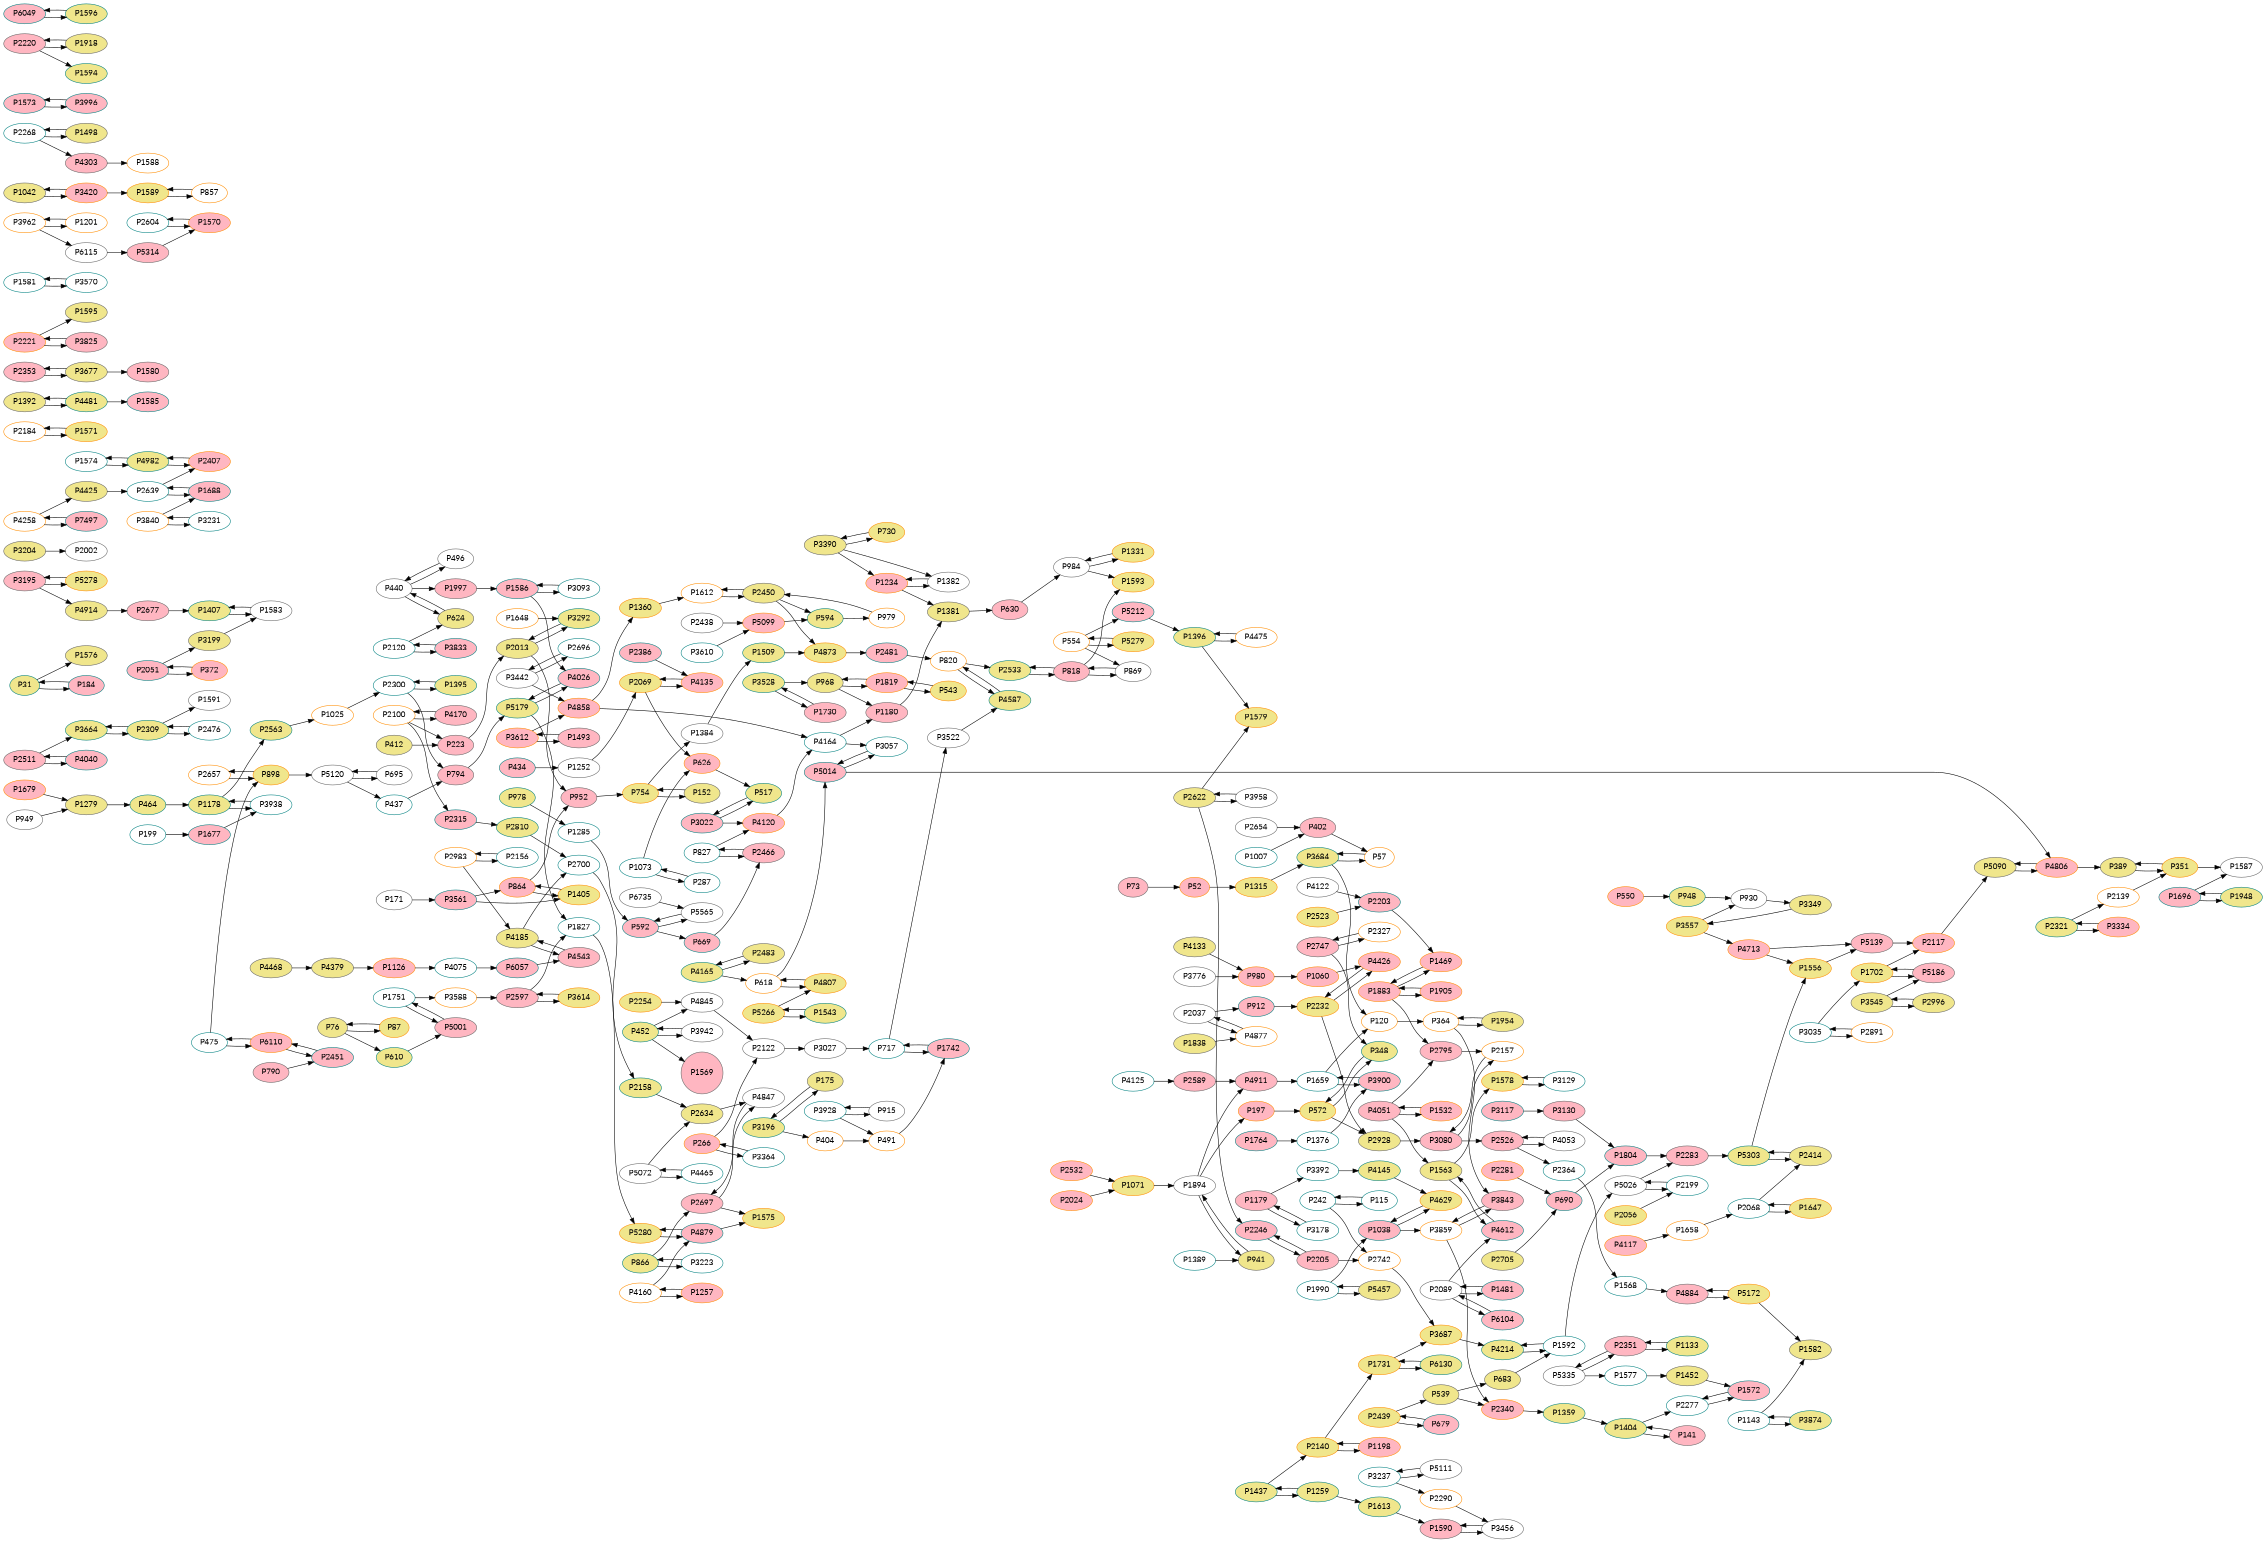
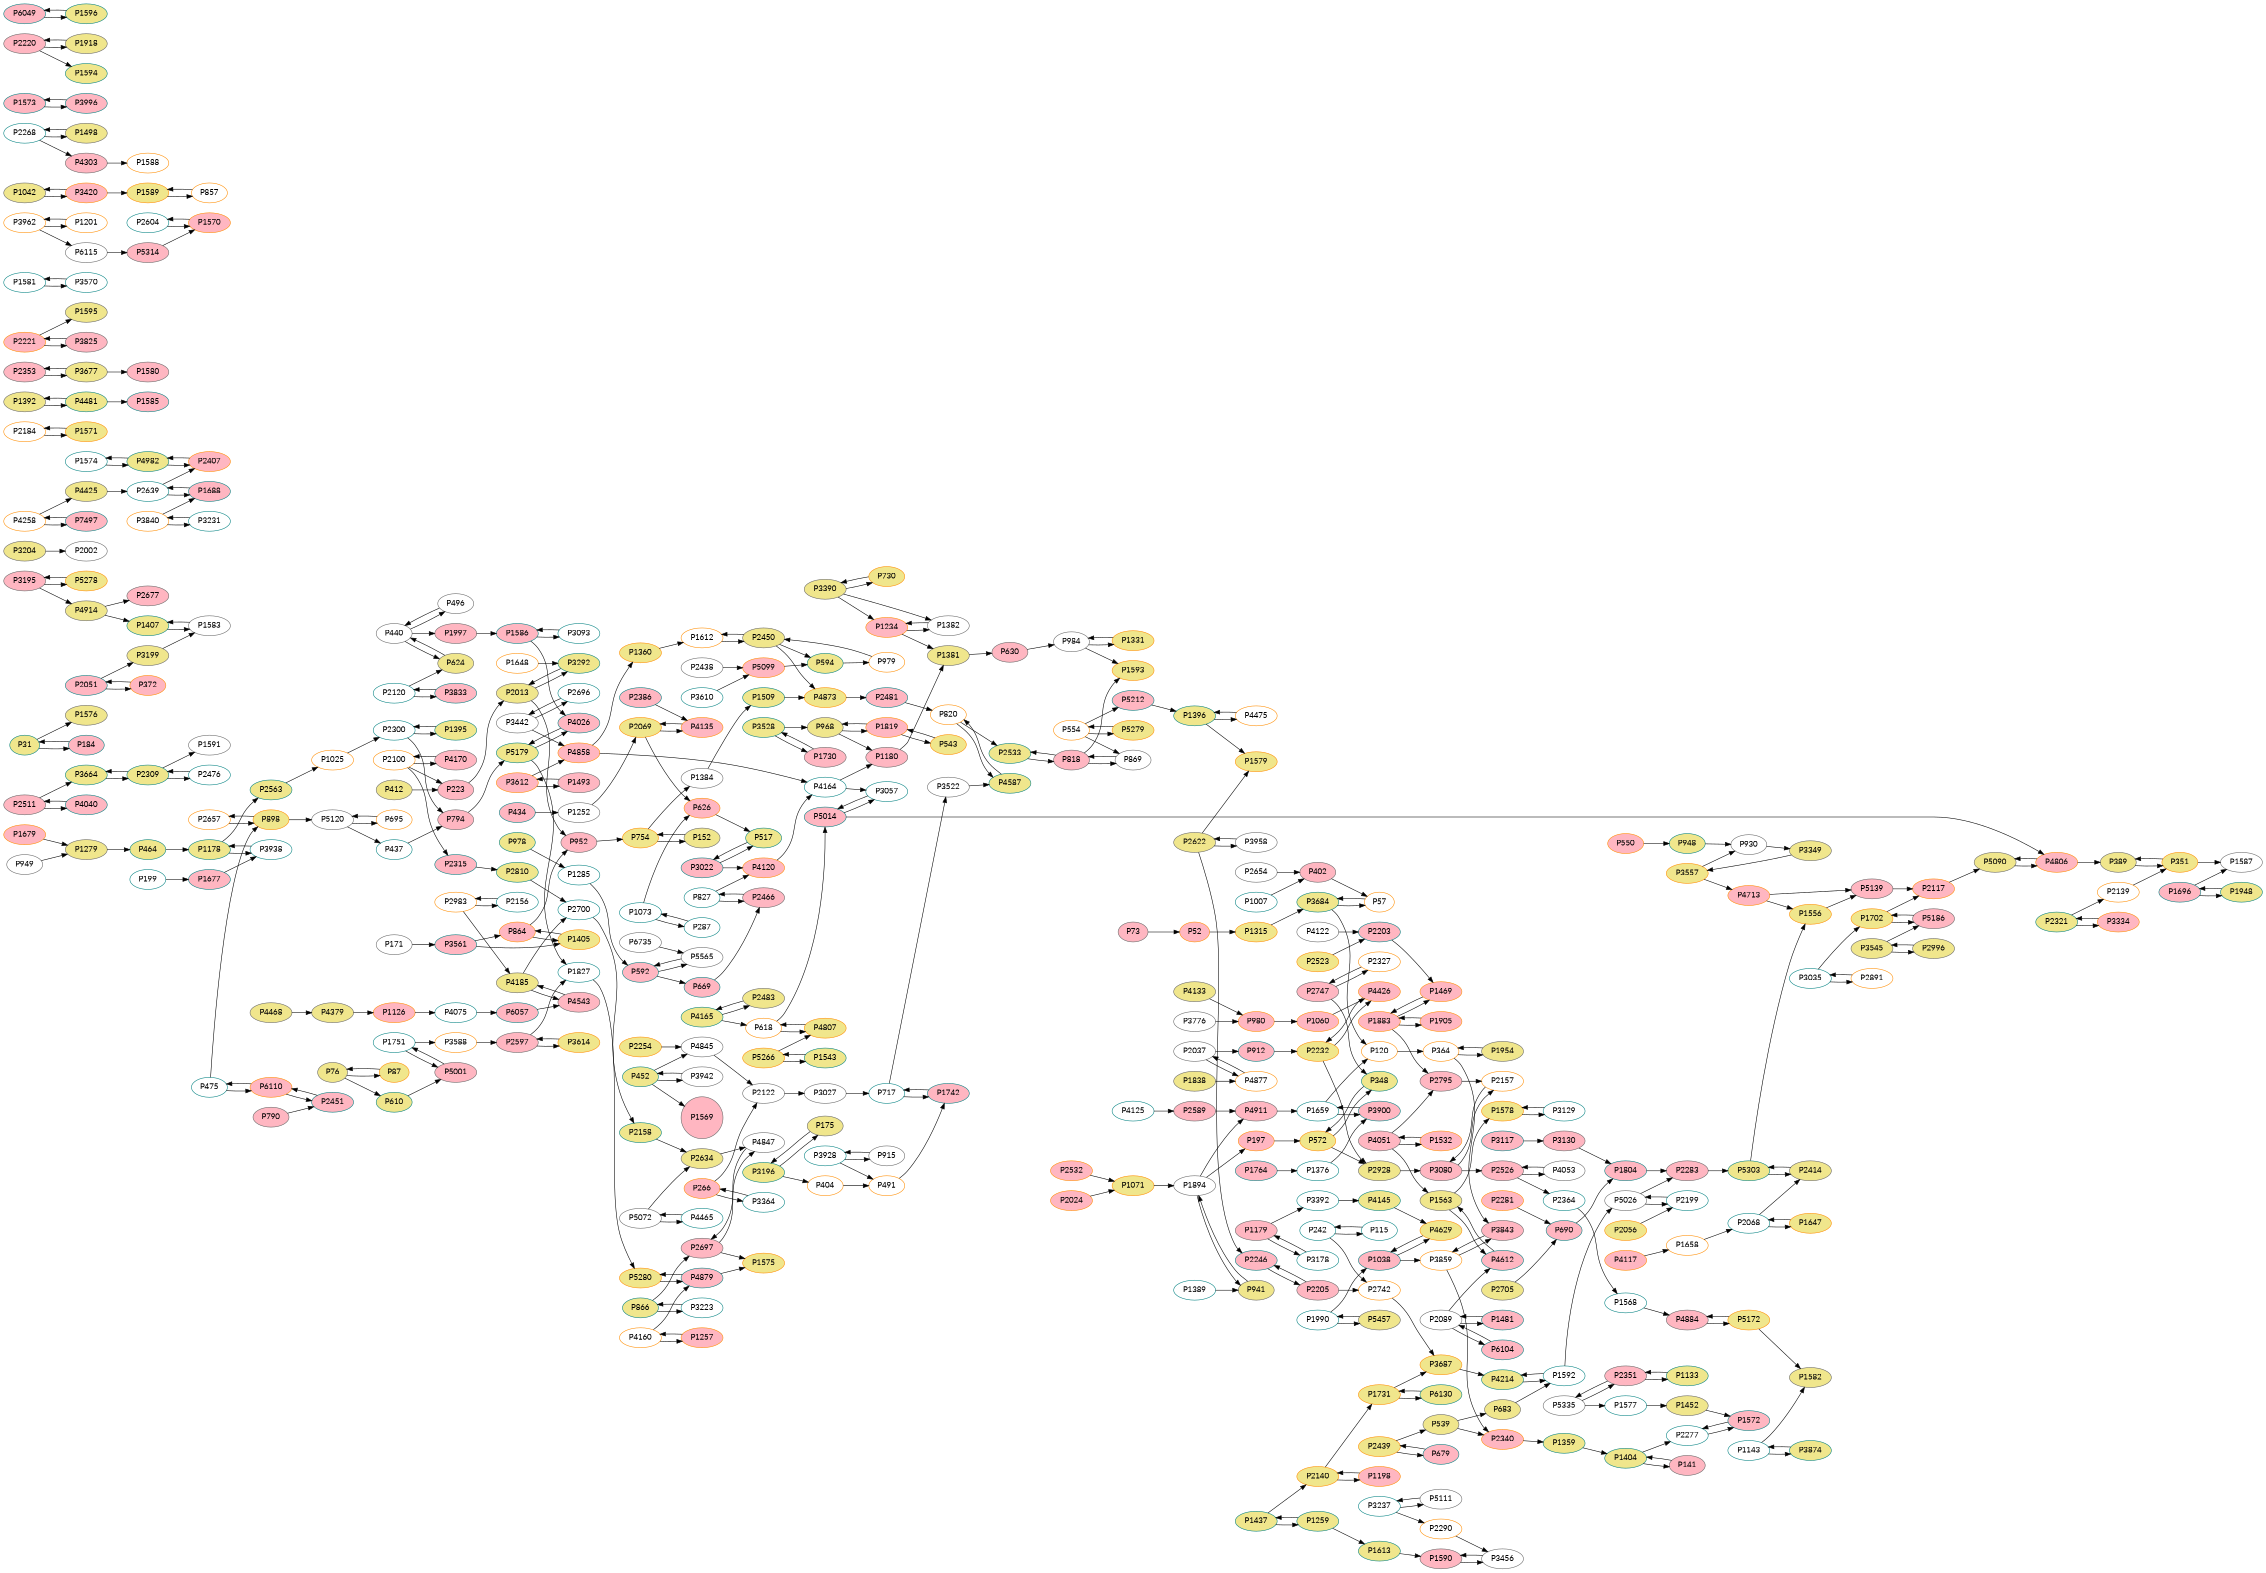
(176, 611) -> (114, 618)
(394, 775) -> (394, 820)
